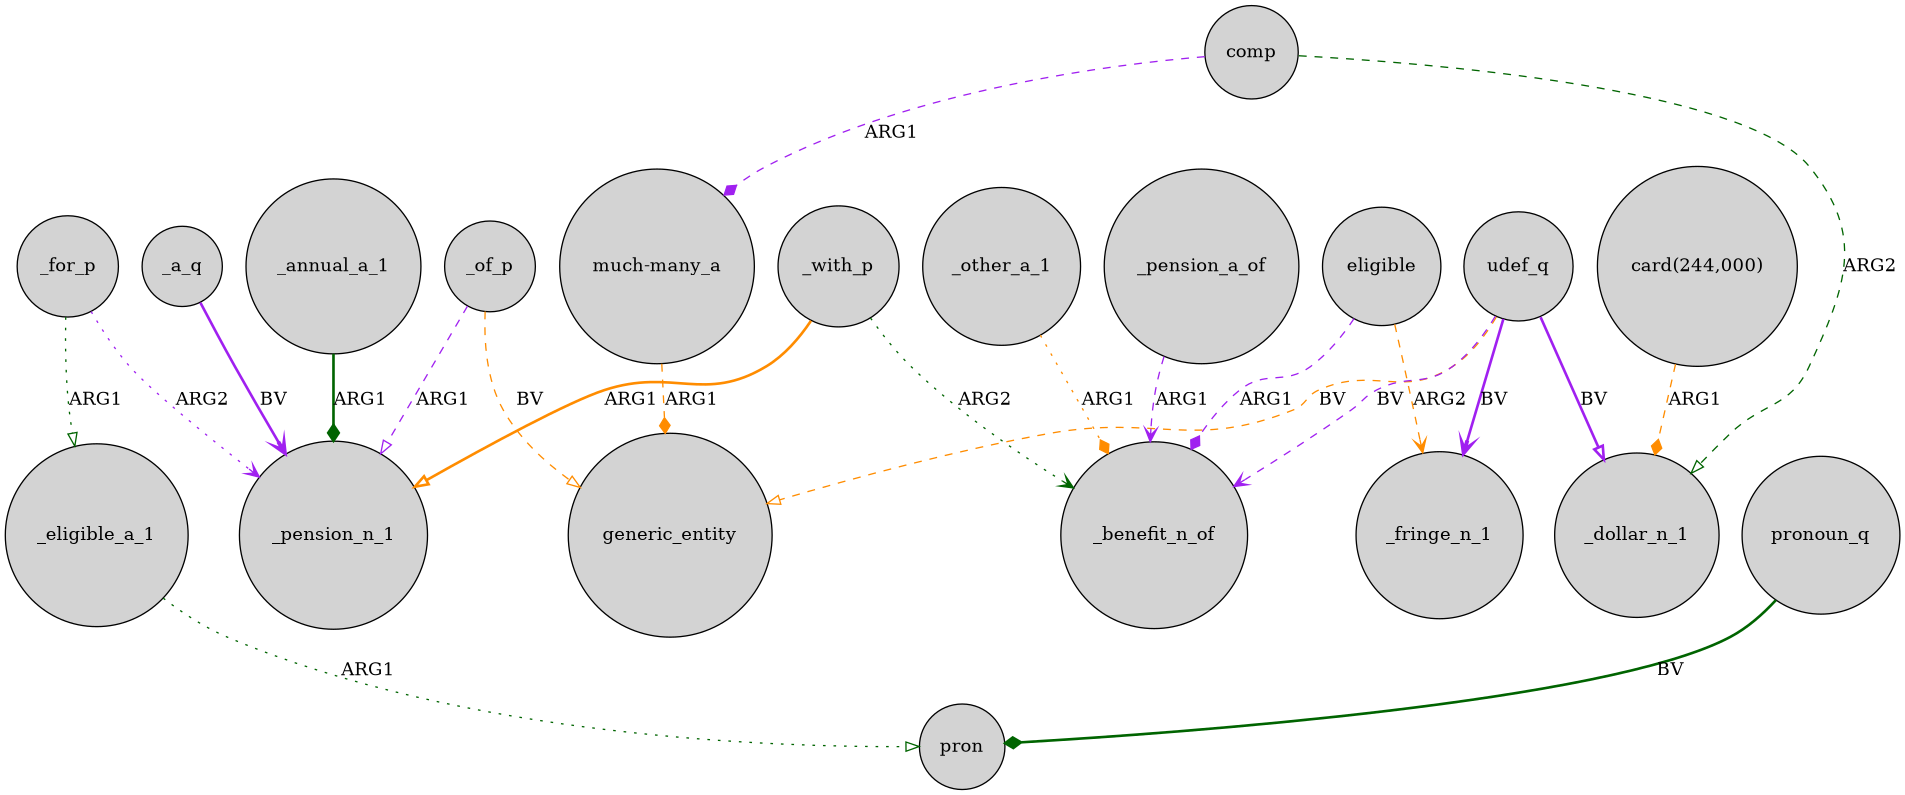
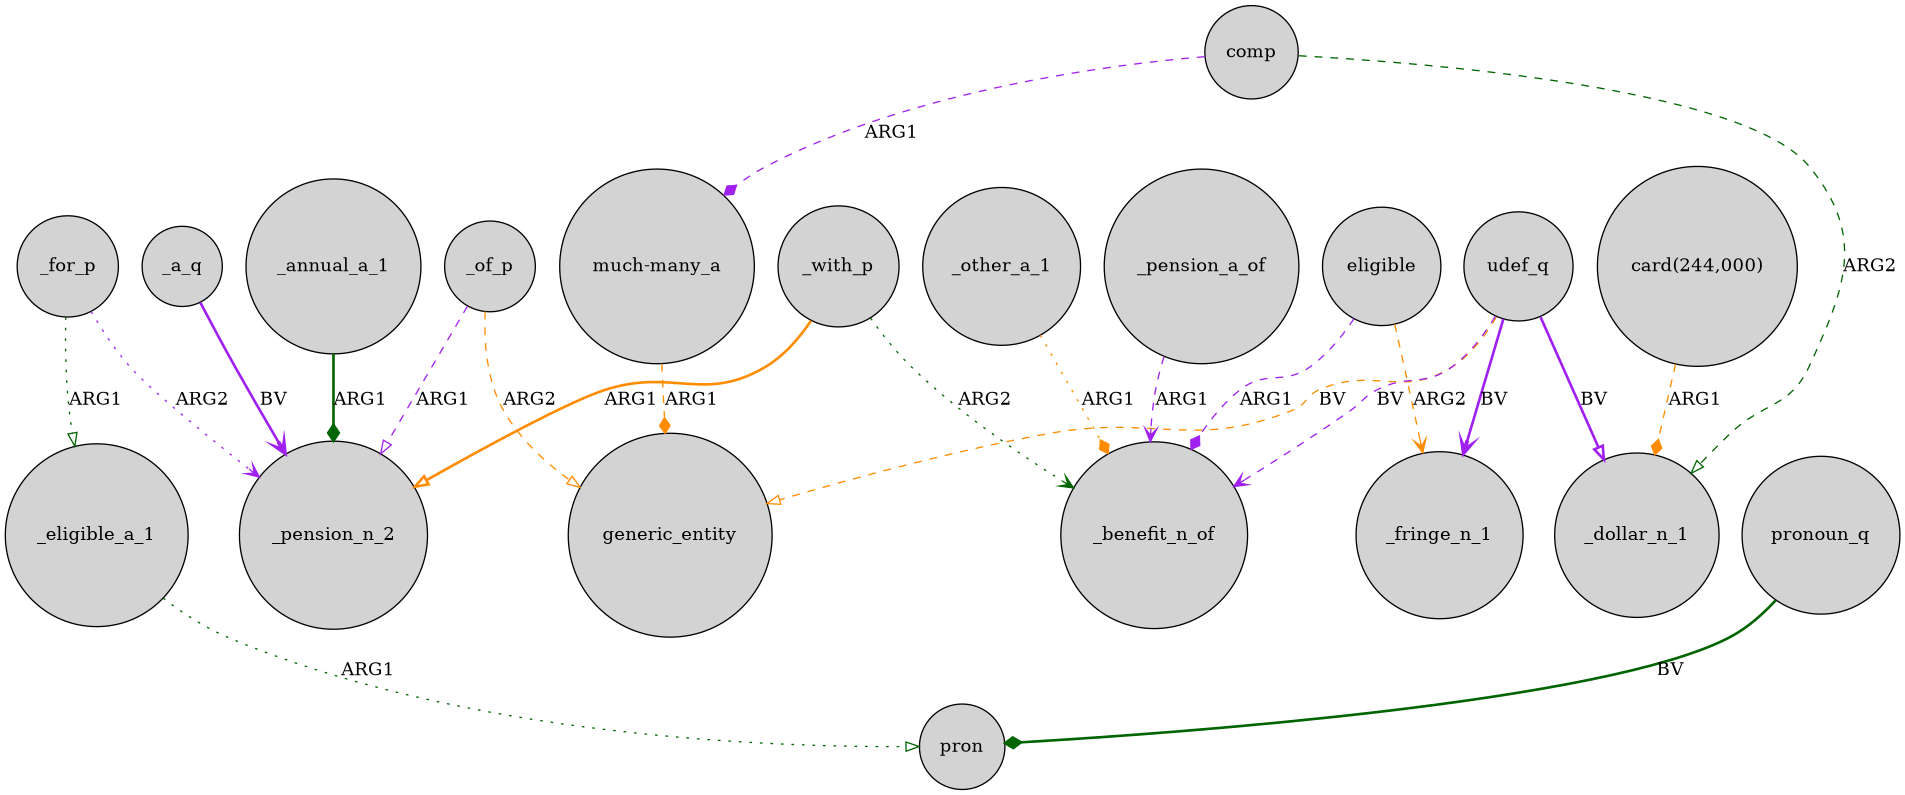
(530, 400) -> (530, 400)
(333, 535) -> (333, 535)
